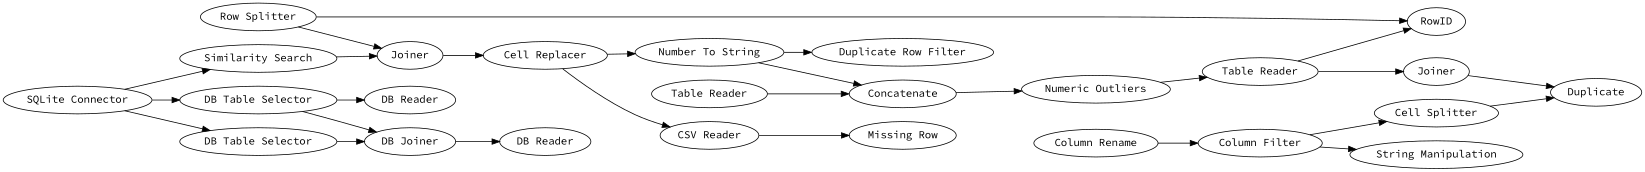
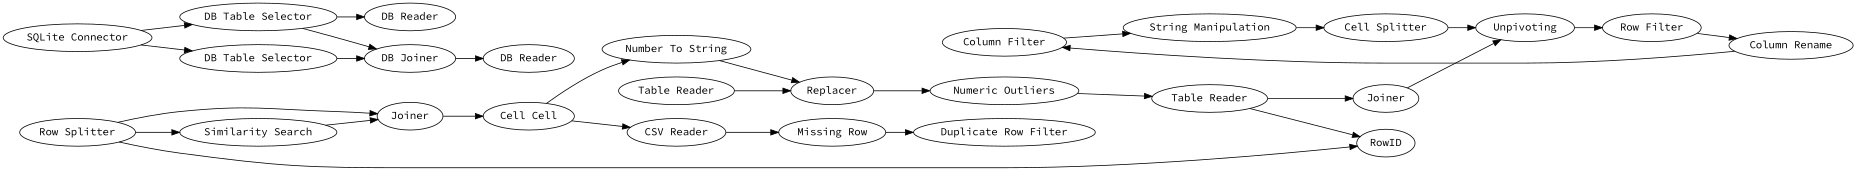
none -> (1652, 28)
(794, 52) -> (896, 132)
(545, 55) -> (529, 116)
(164, 80) -> (154, 132)
(1596, 92) -> (1525, 28)
(903, 94) -> (832, 91)
(1344, 129) -> (1306, 28)
